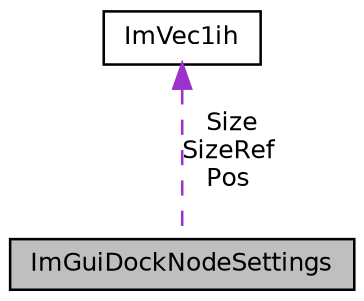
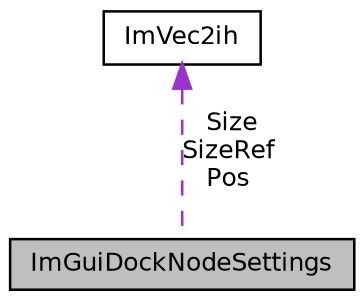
(182, 38) -> (182, 38)
